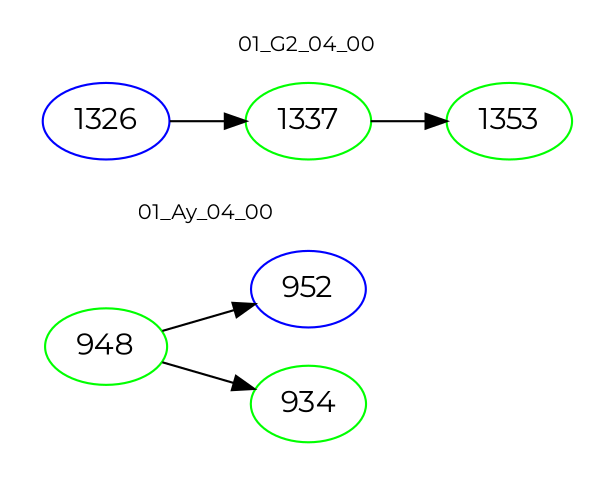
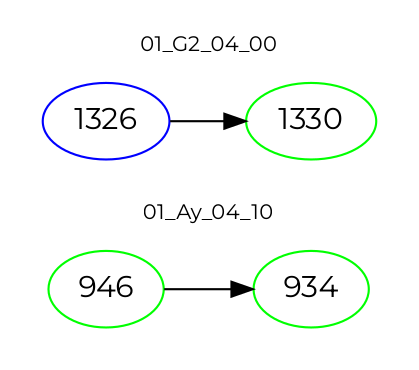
(308, 121) -> (311, 121)
(509, 121) -> none
(206, 214) -> (209, 214)
(308, 289) -> none
(106, 347) -> (106, 289)
